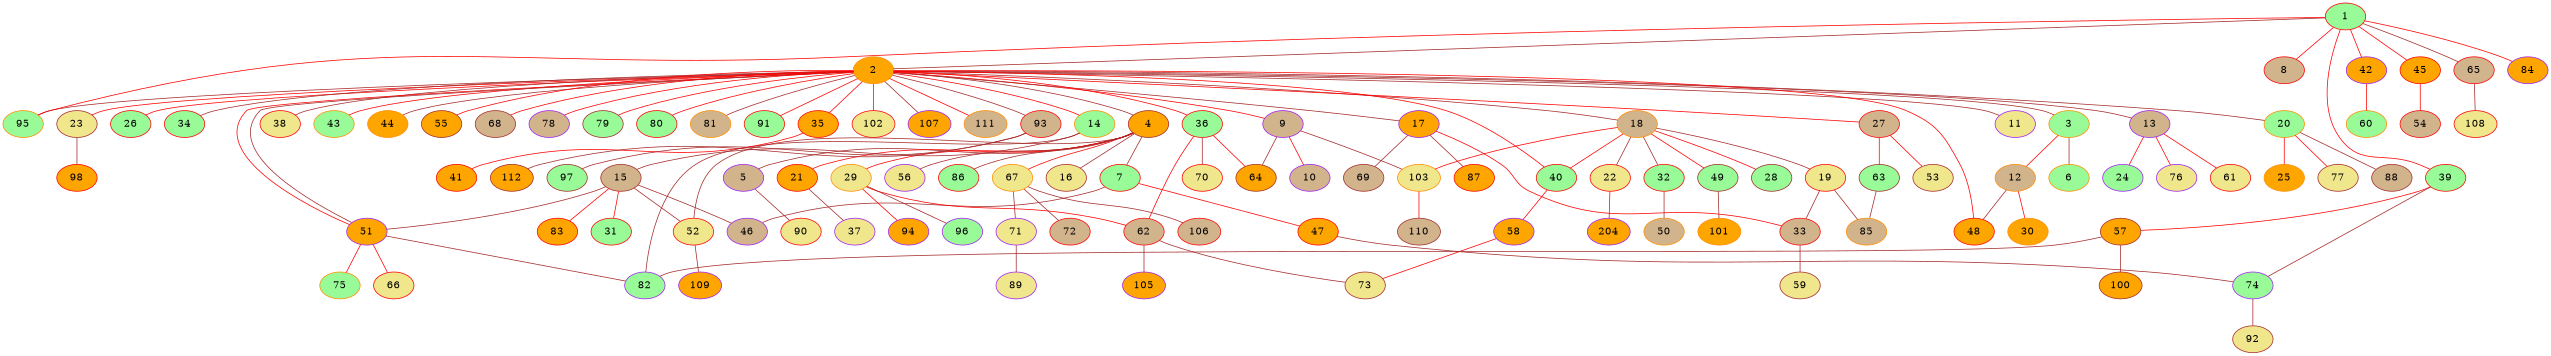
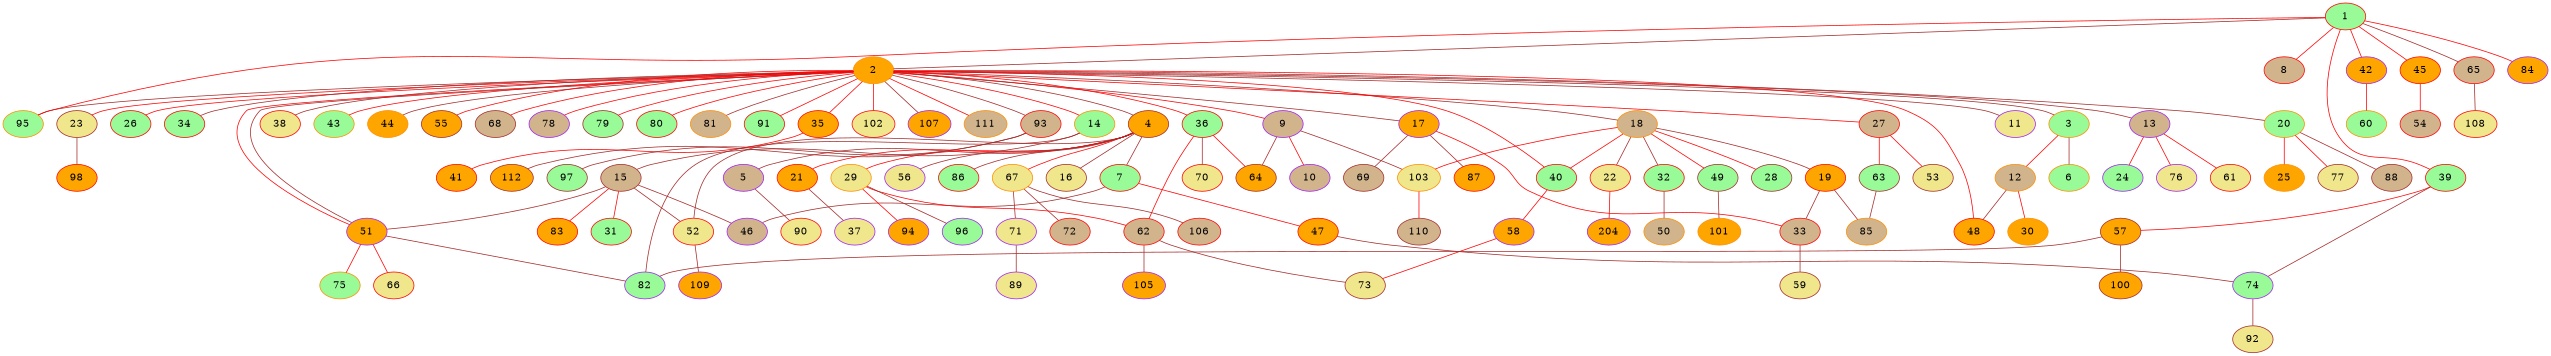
(1825, 178) -> (1825, 178)
